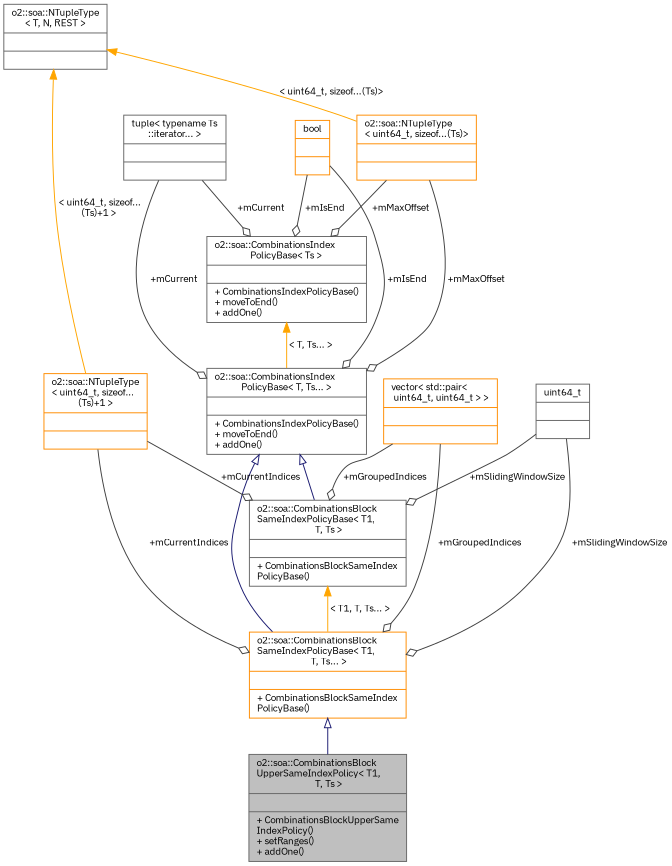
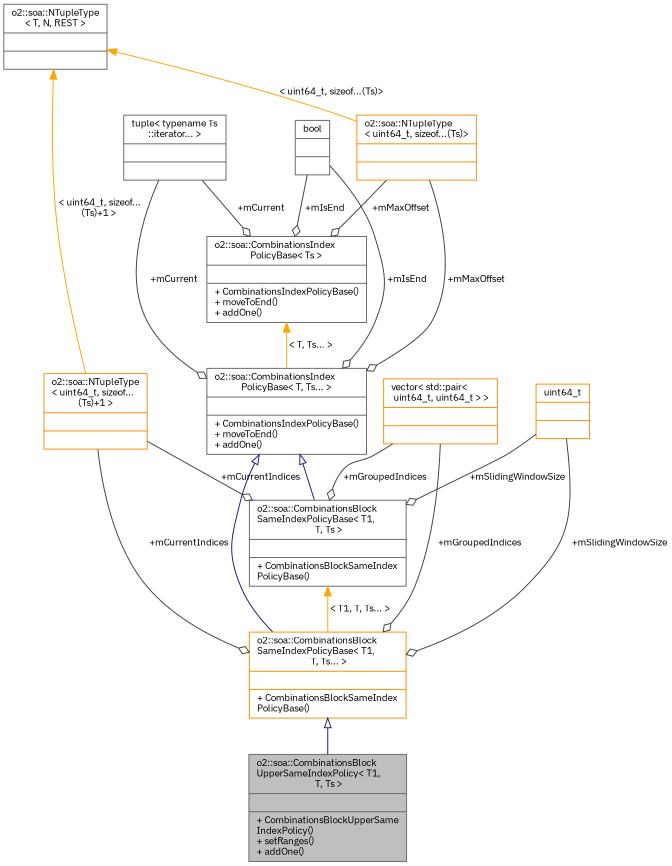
(312, 148) -> (312, 148)
(563, 411) -> (563, 411)
